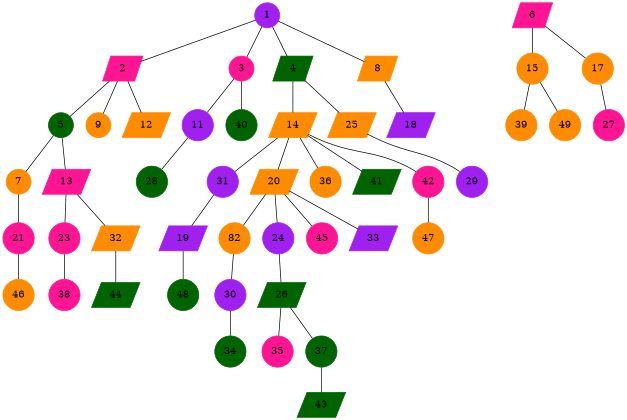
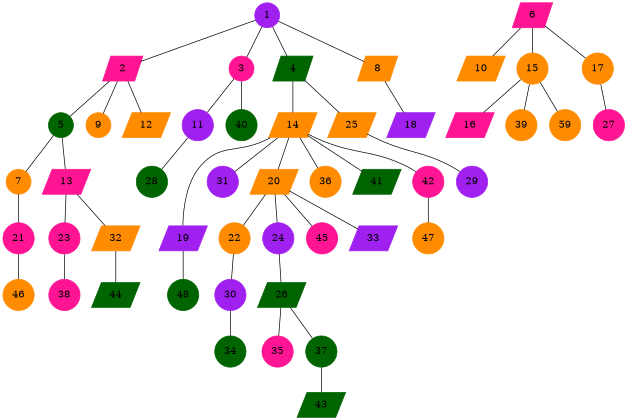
none -> (481, 69)
none -> (470, 125)
(565, 125) -> (565, 125)
(203, 210) -> (205, 161)
(235, 238) -> (235, 238)
